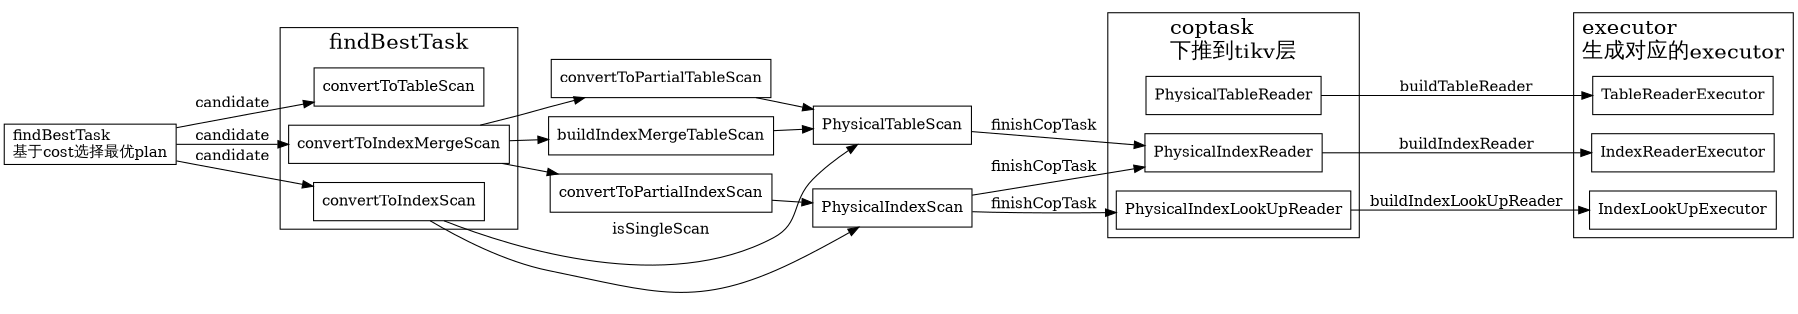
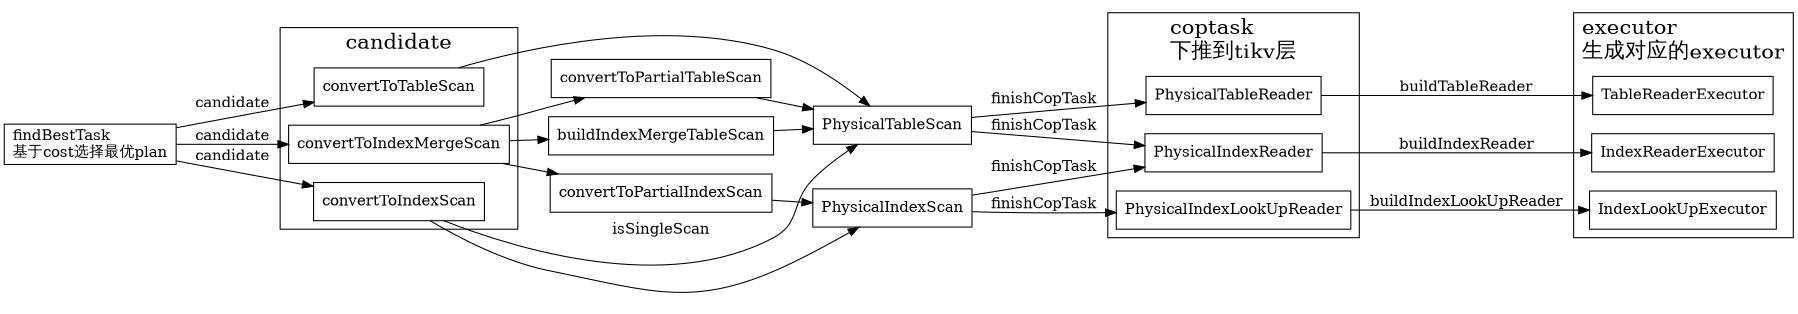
none -> (666, 36)
(399, 44) -> (399, 44)
none -> (1053, 110)
